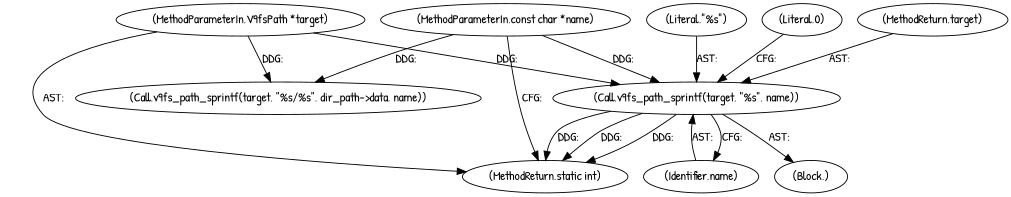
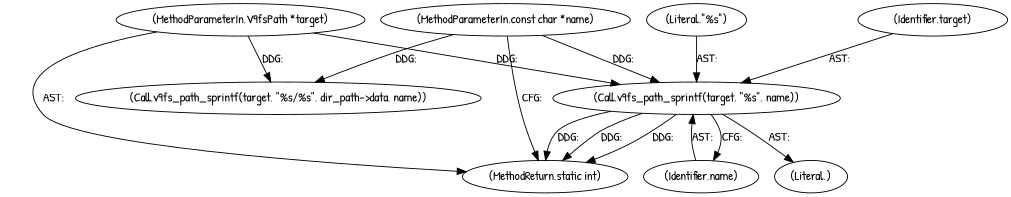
(802, 20) -> none
(933, 20) -> (933, 20)
(811, 177) -> (811, 177)
